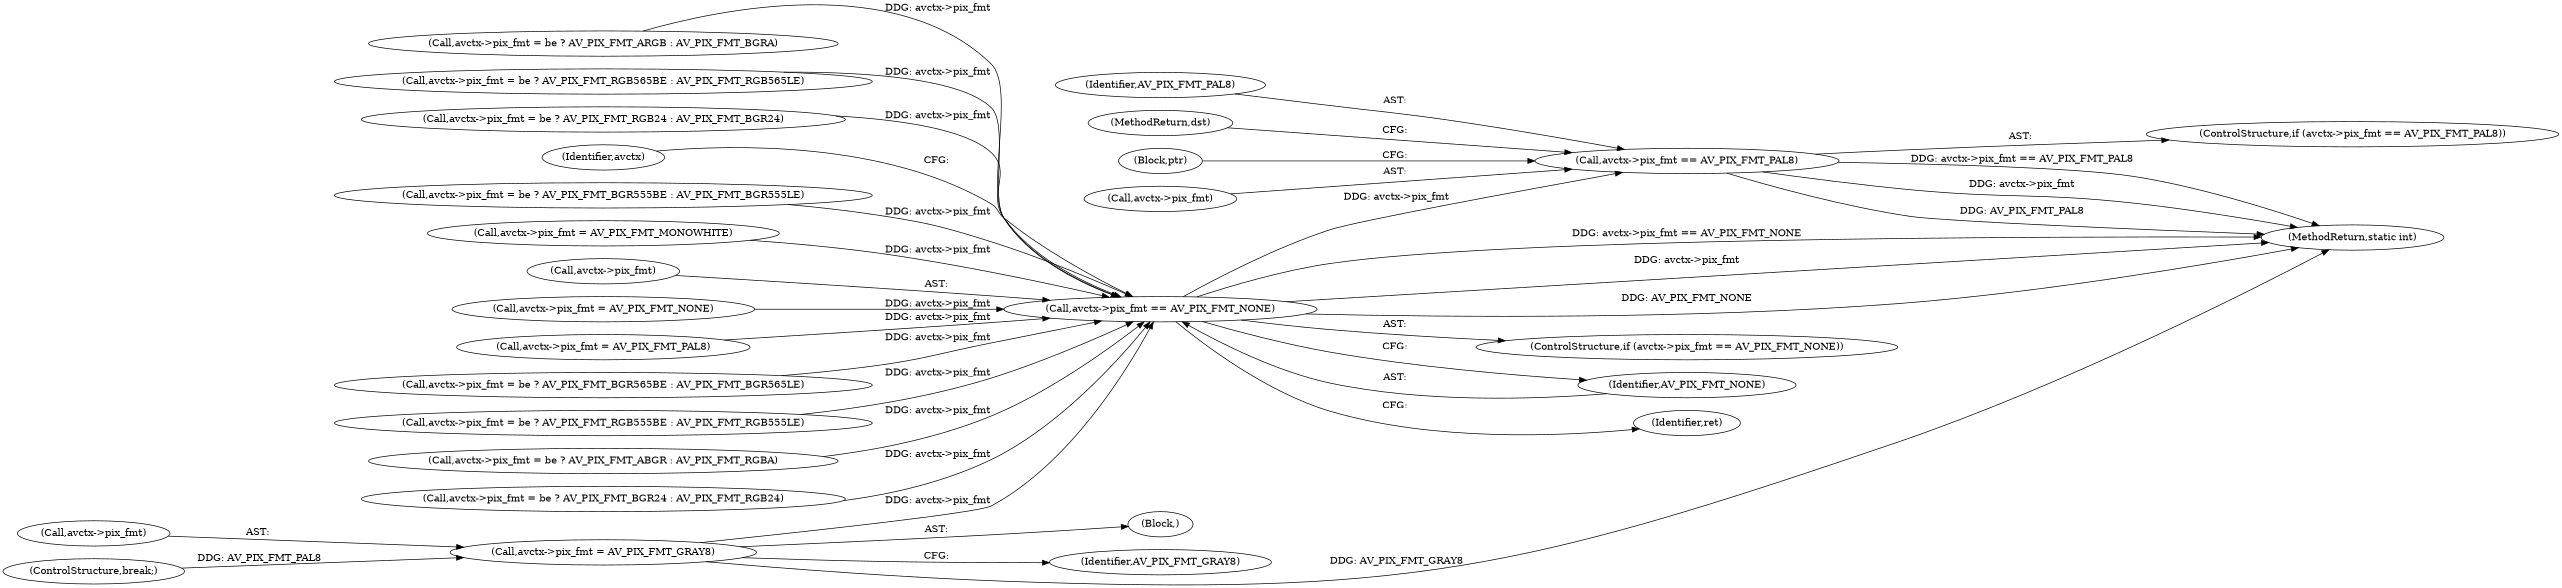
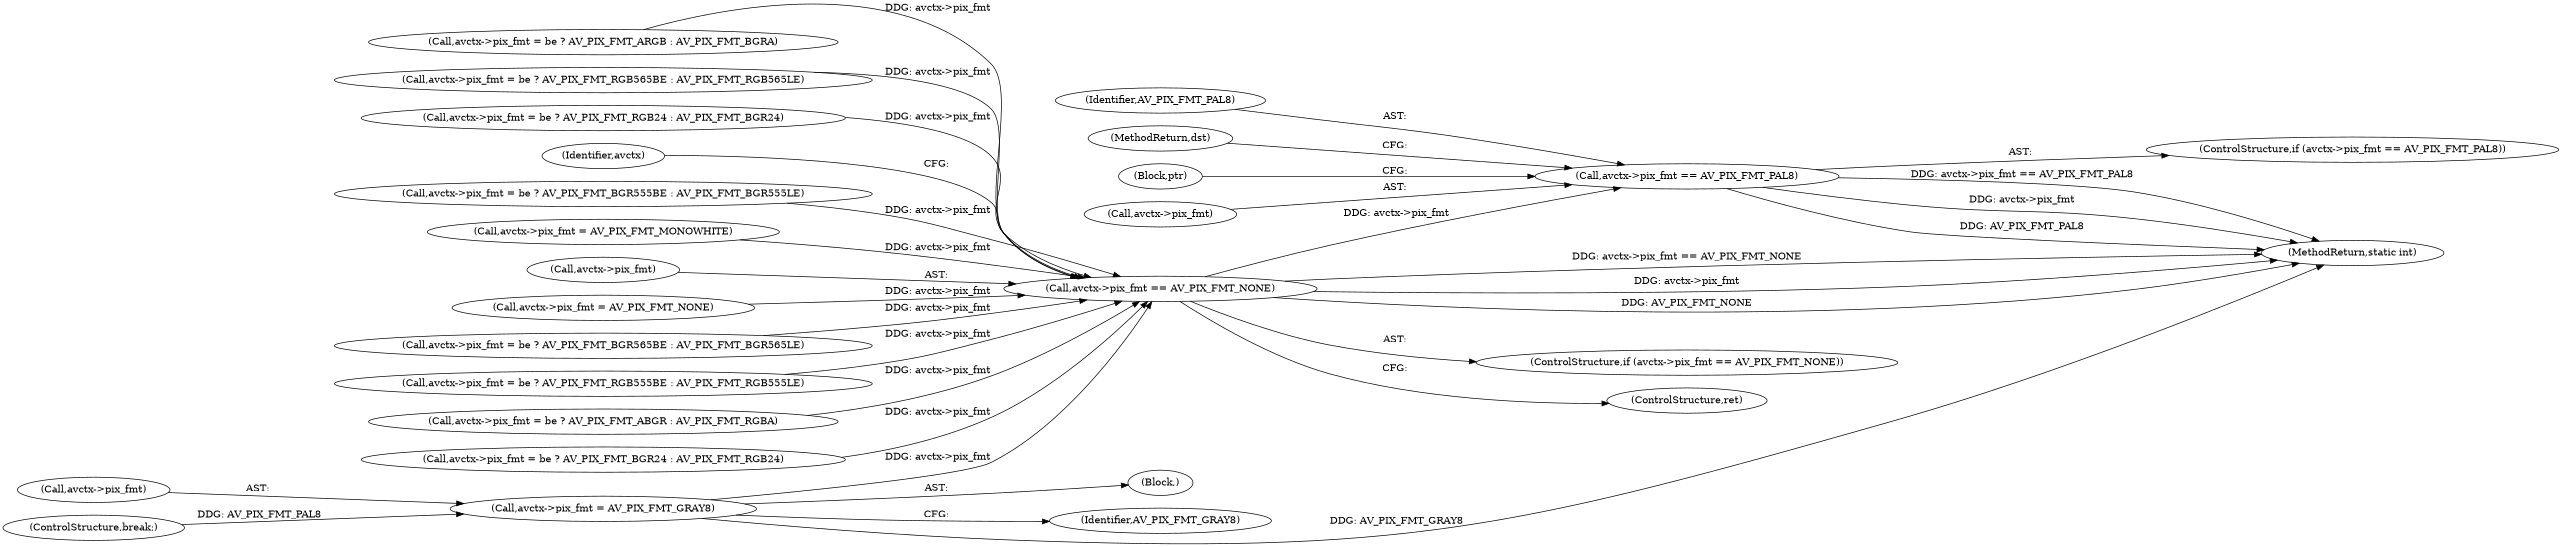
(603, 347) -> none
(1687, 385) -> none
(1687, 423) -> (1687, 401)
